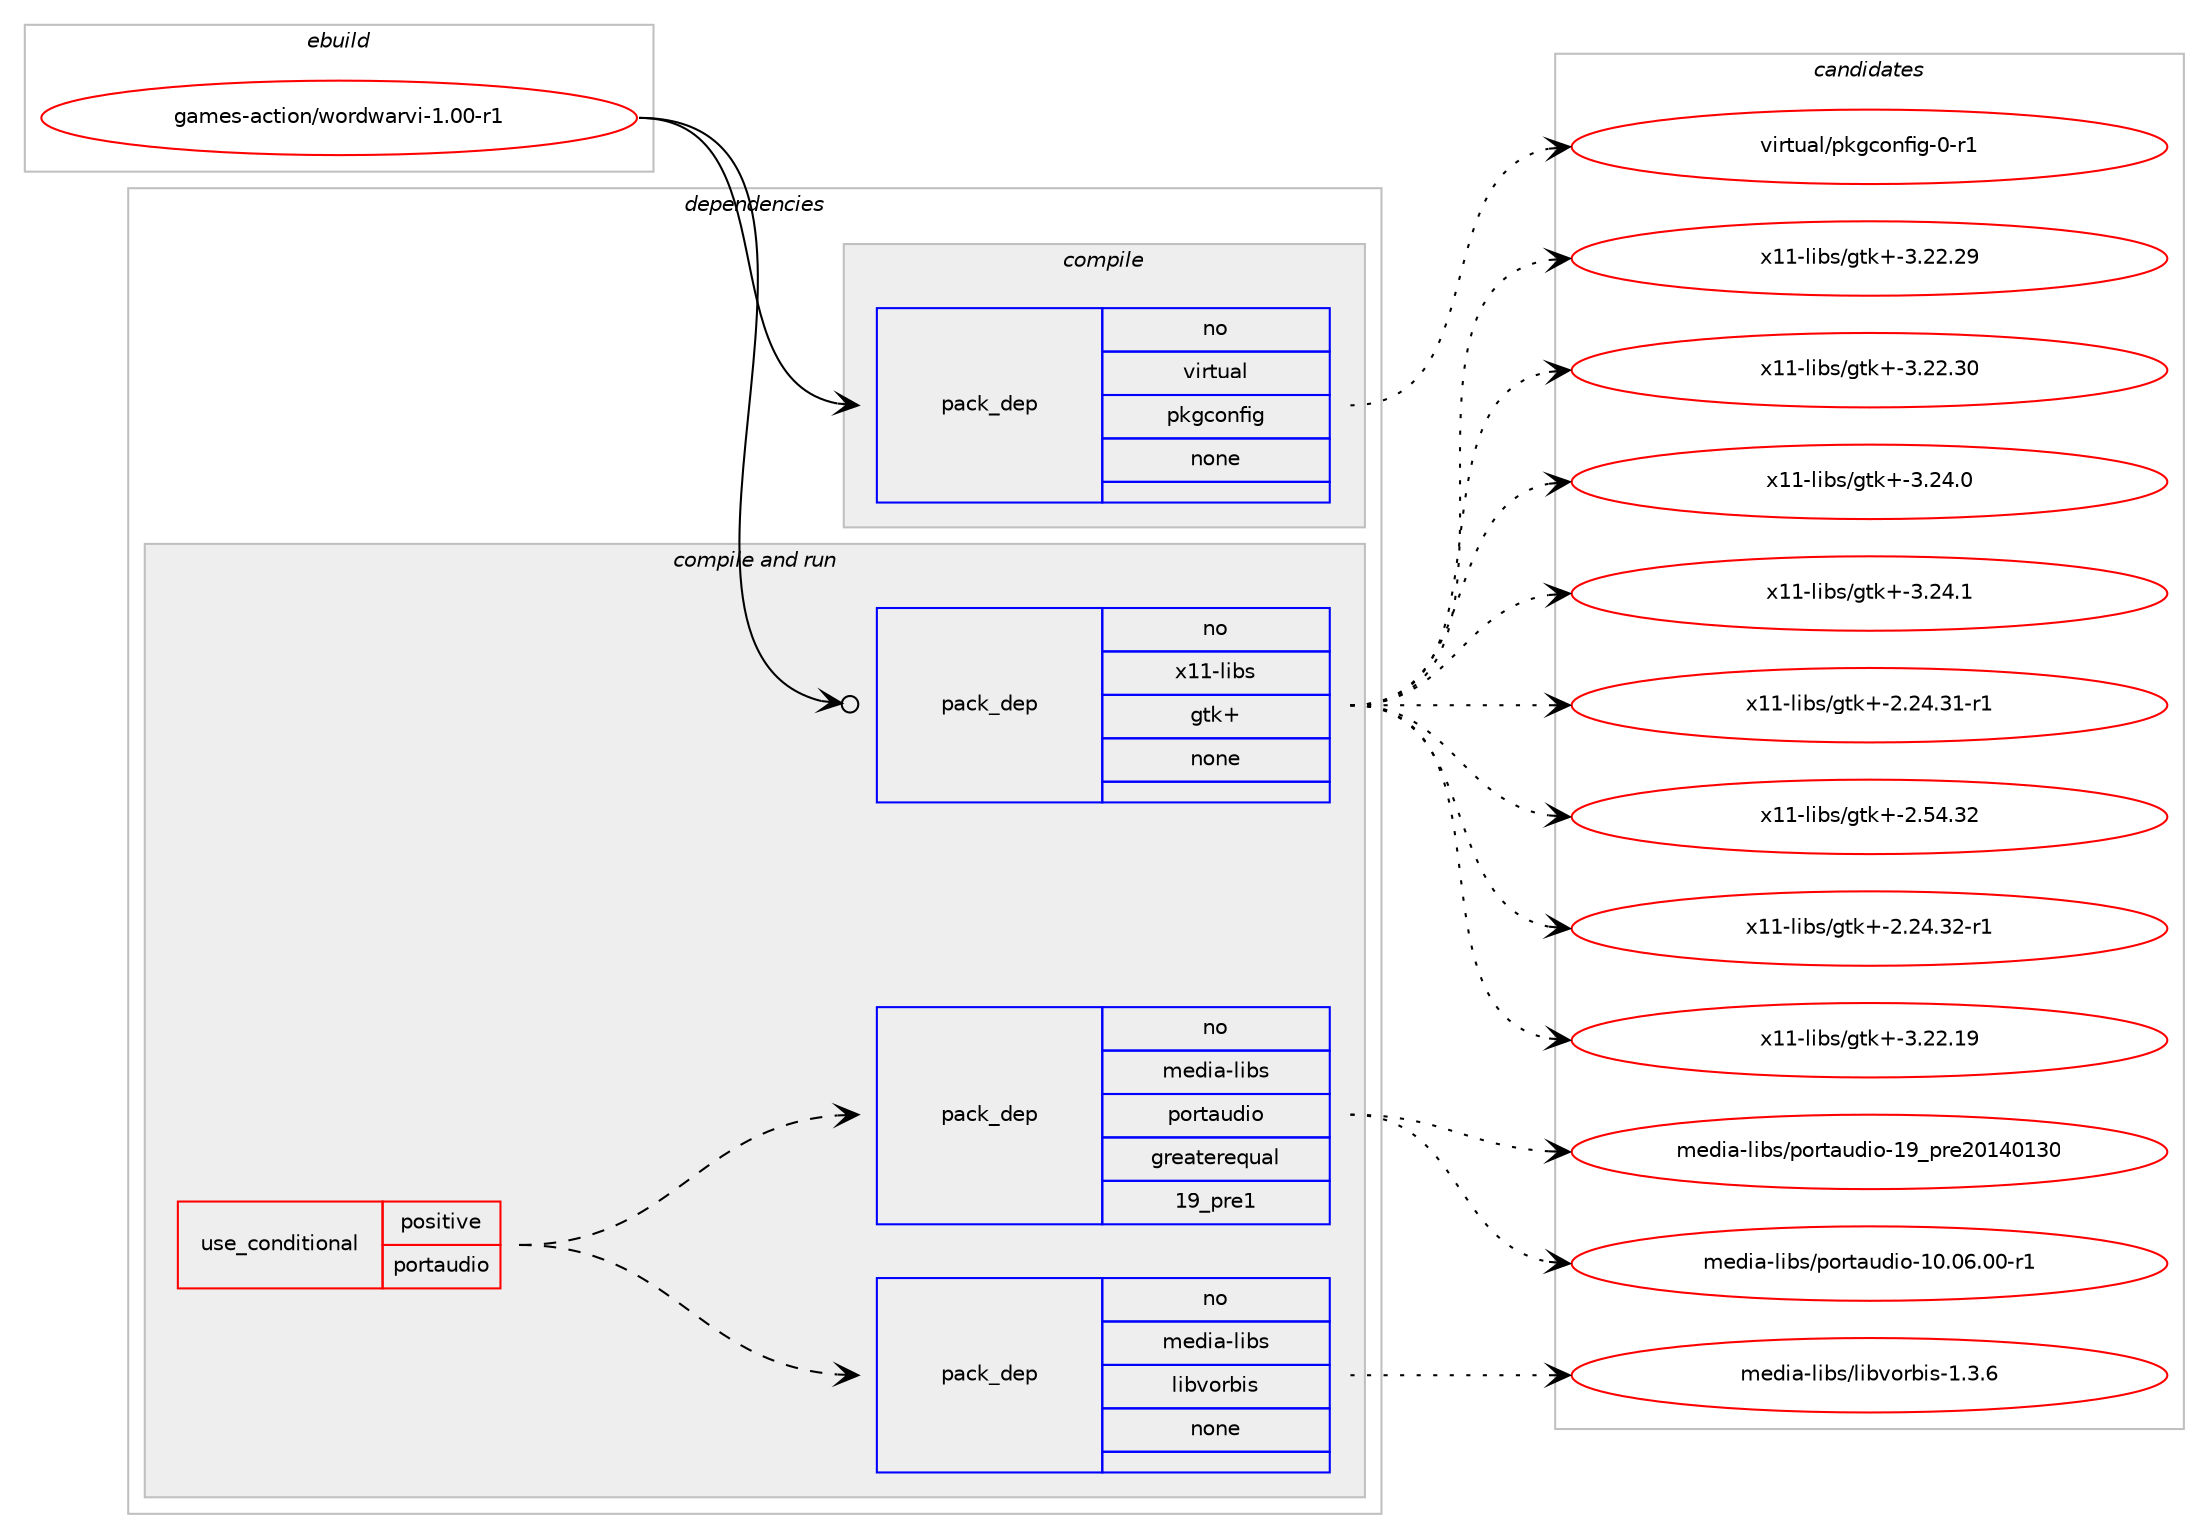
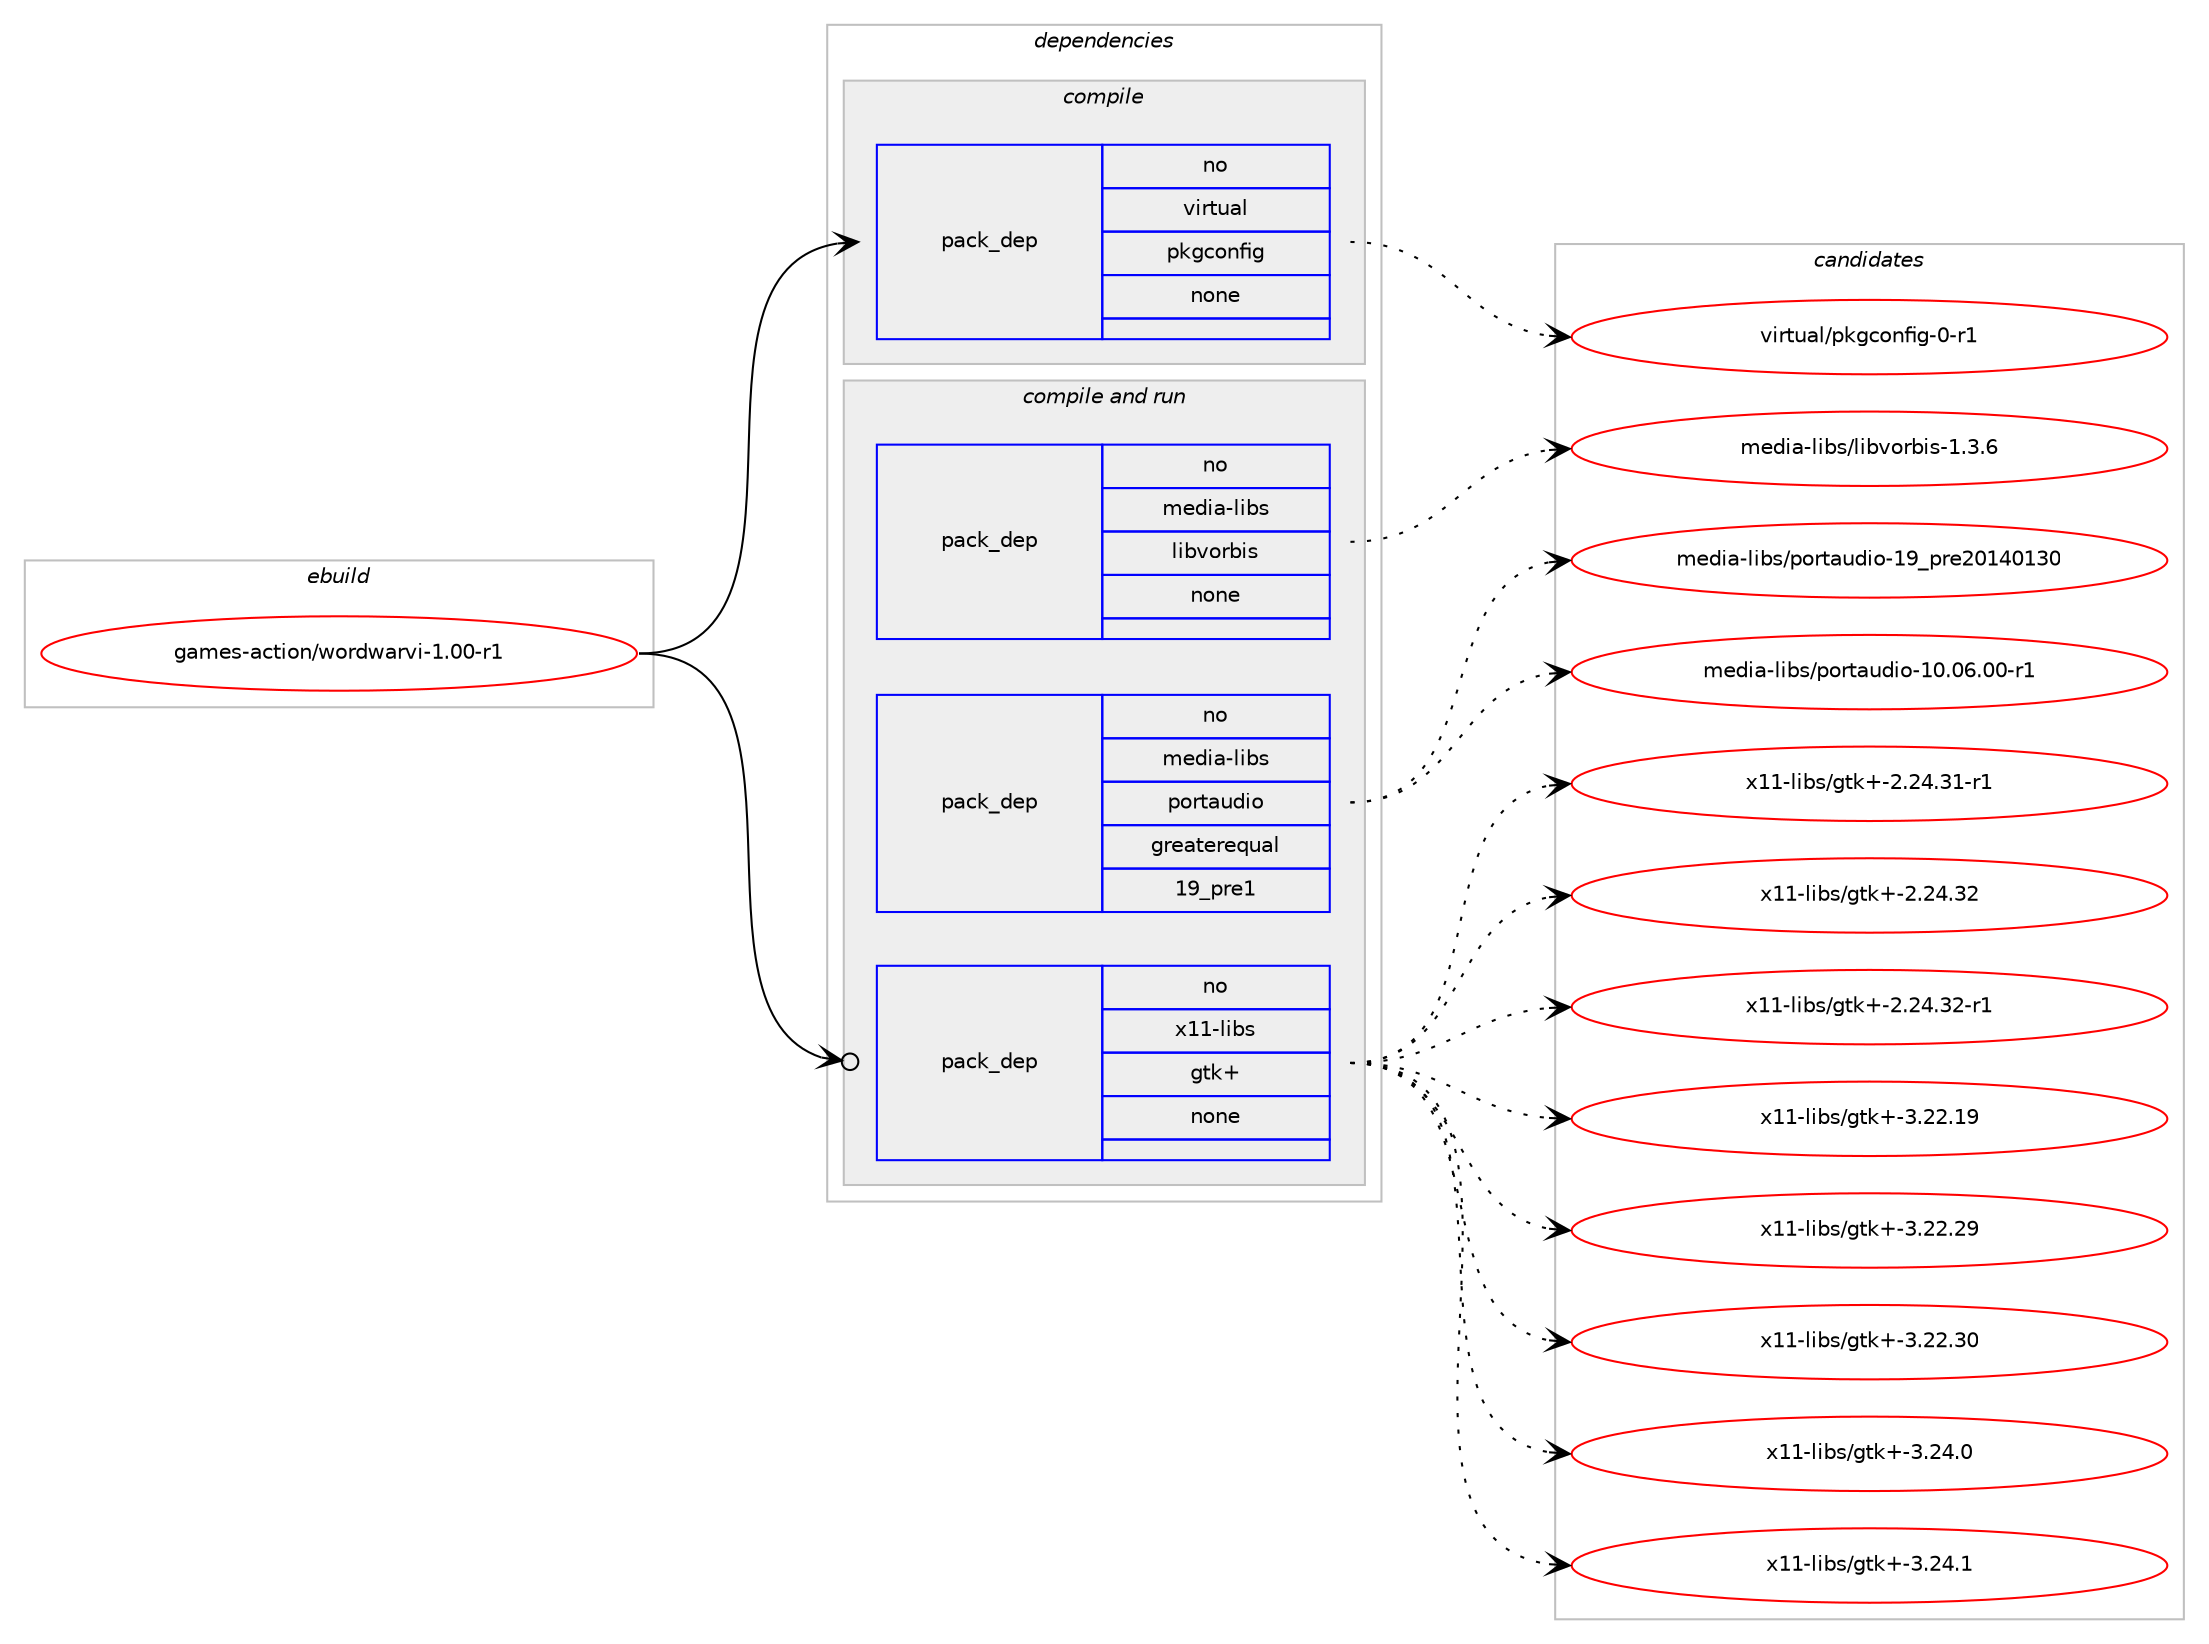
(1870, 817) -> (1870, 895)
(339, 1245) -> none
